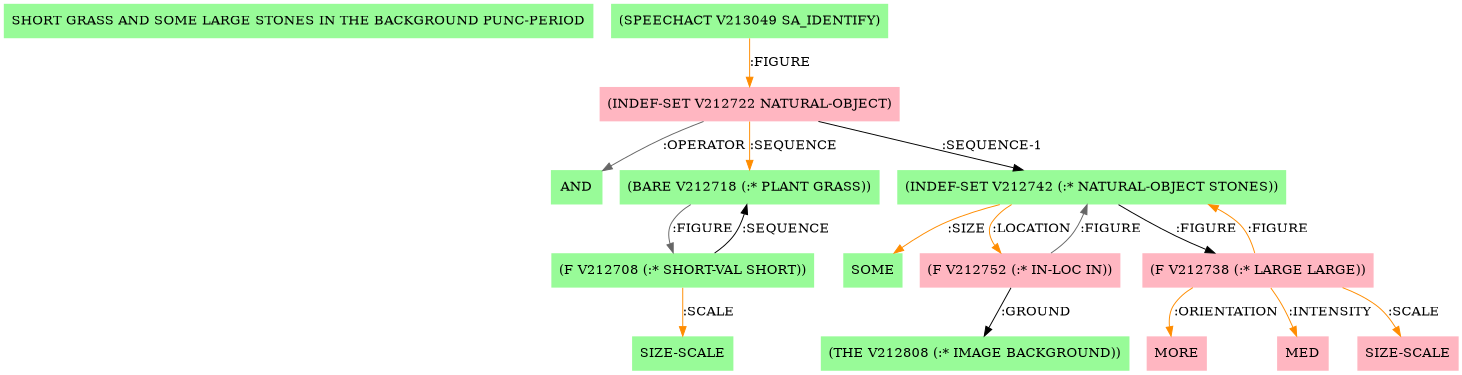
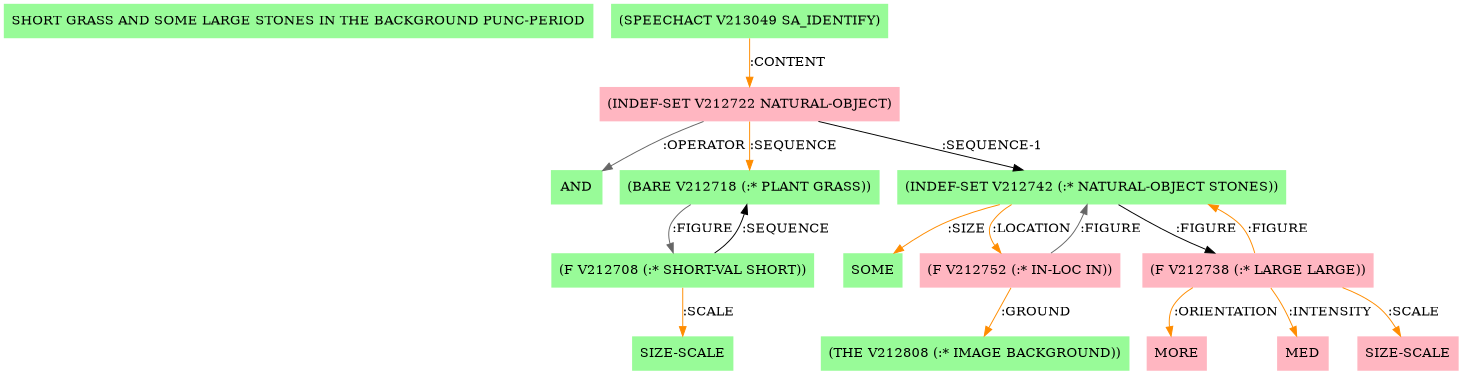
(780, 63) -> (787, 63)
(1000, 308) -> (1000, 308)
